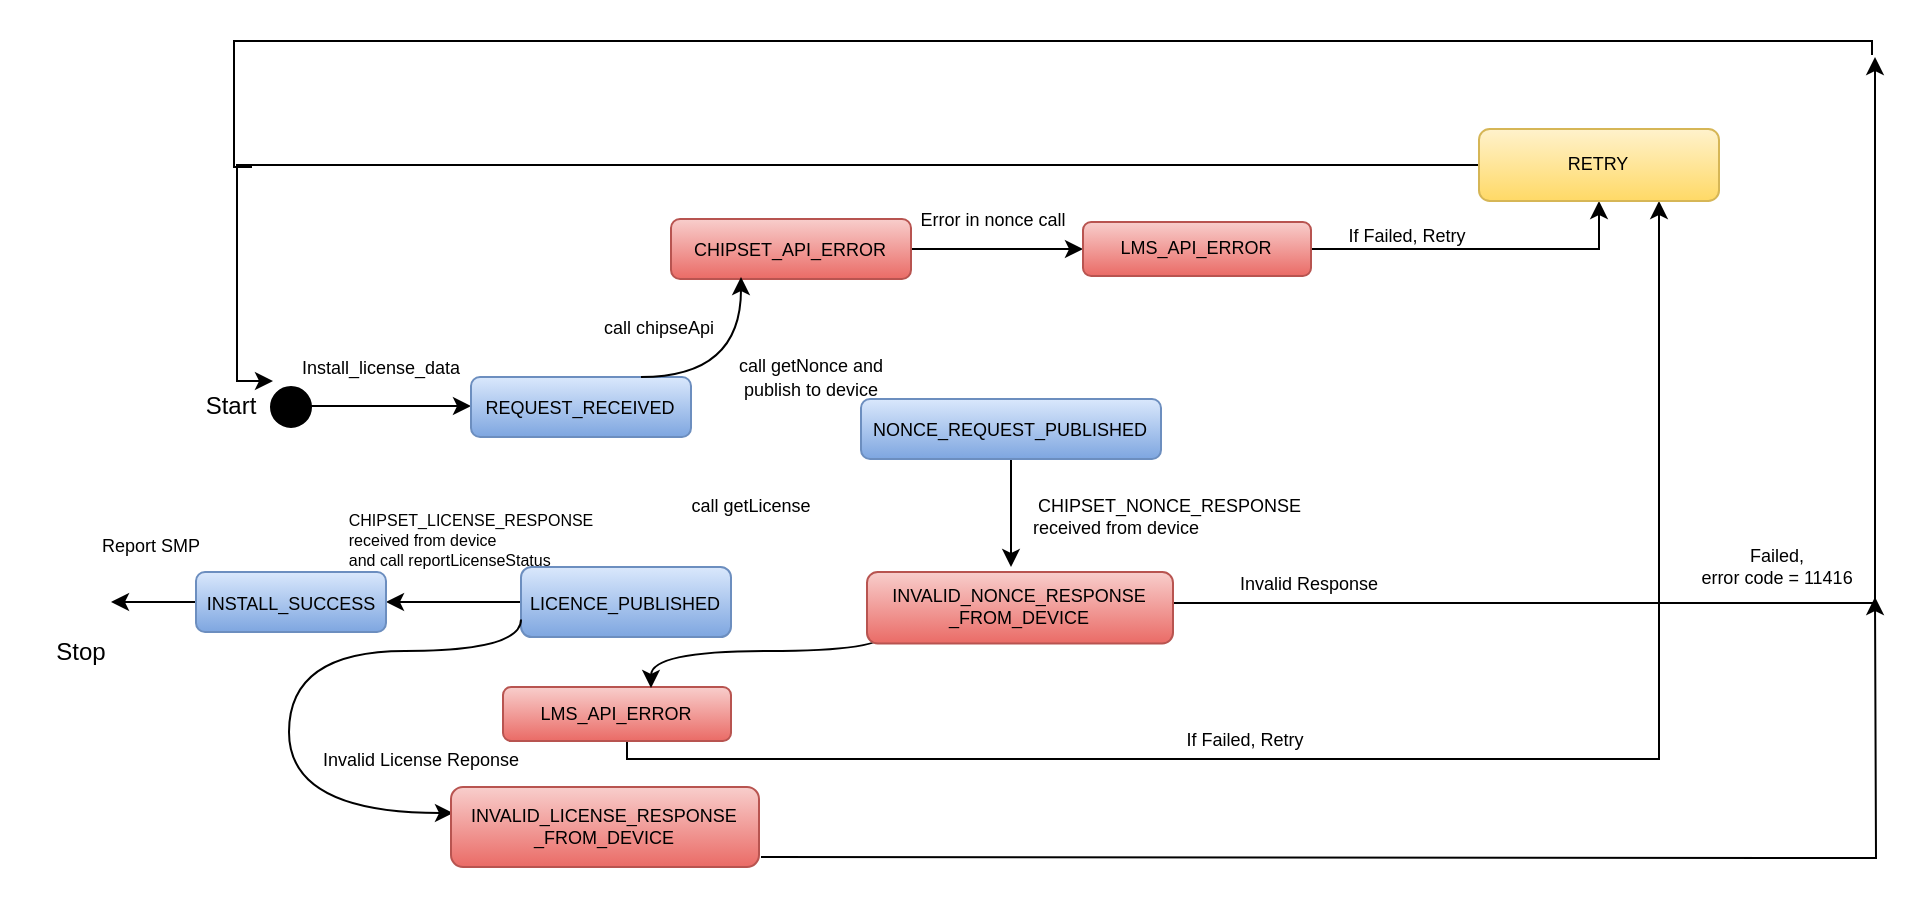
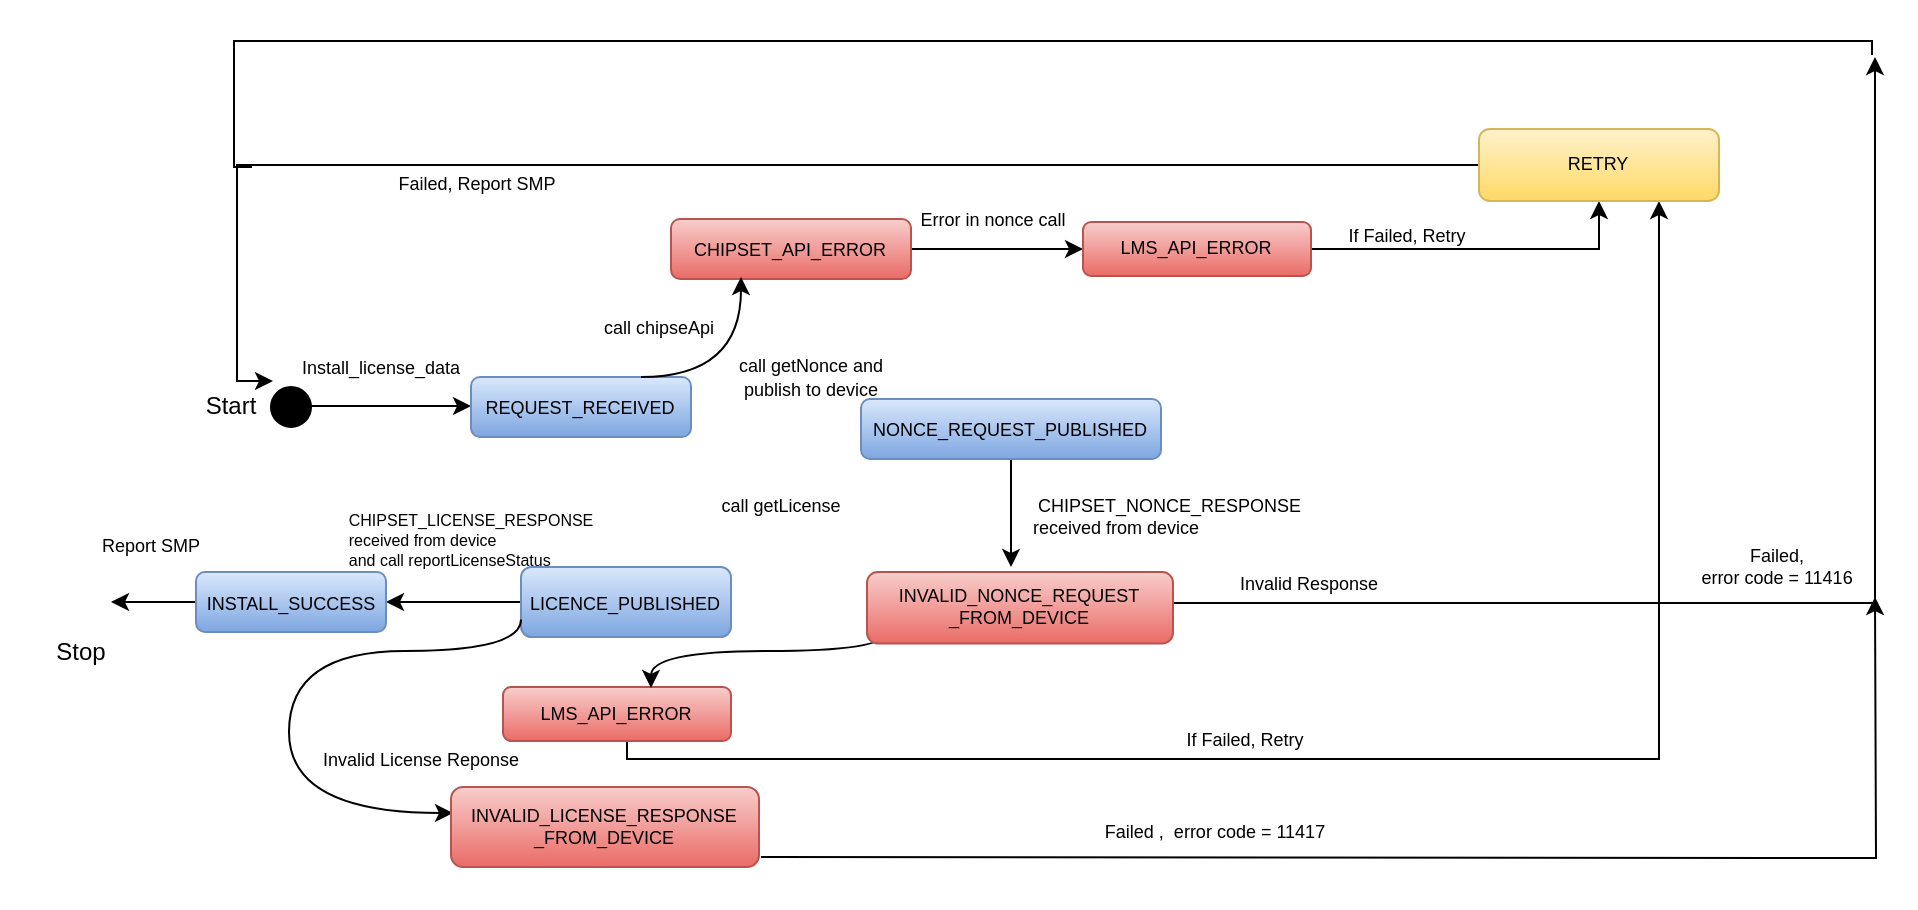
none -> (477, 185)
(751, 507) -> (781, 507)
(1020, 607) -> (1020, 607)
none -> (1215, 833)
